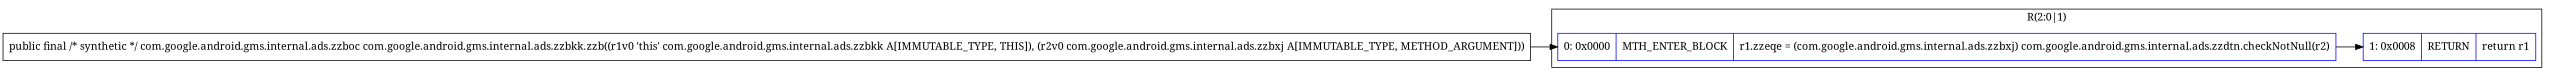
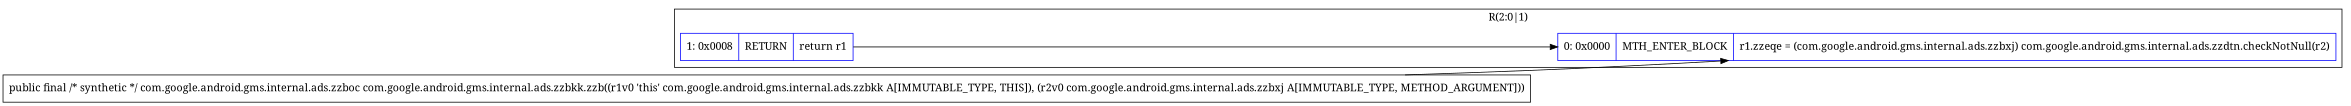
(2346, 47) -> (1202, 47)
